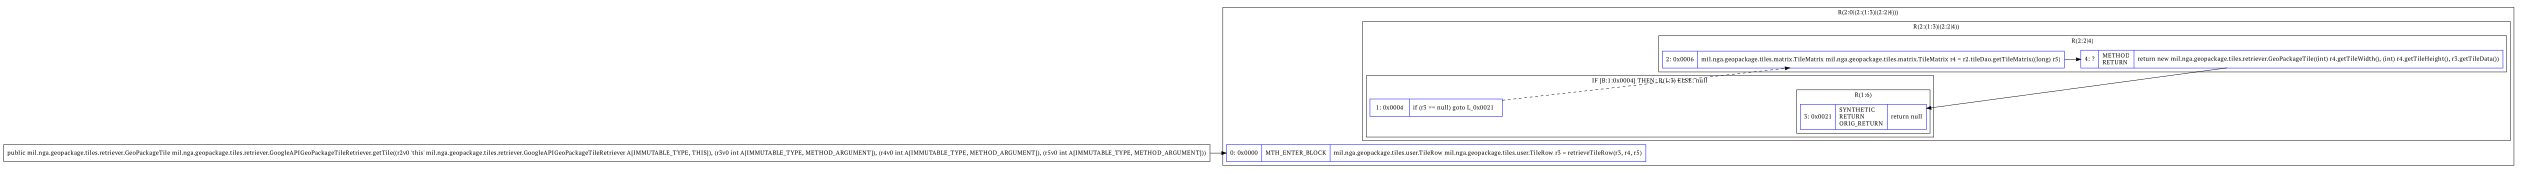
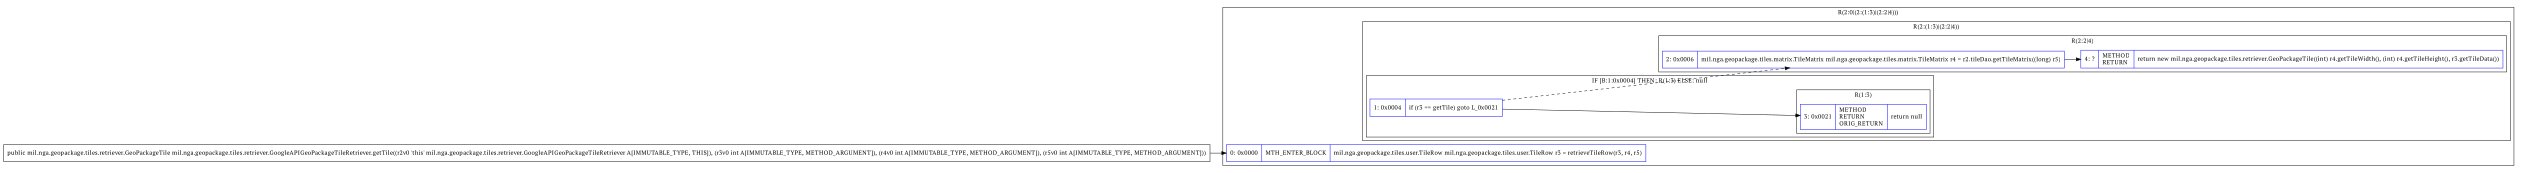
(2079, 88) -> (1649, 112)
(1863, 95) -> (1863, 95)
(1454, 107) -> (1454, 107)
(1857, 110) -> (1853, 110)
